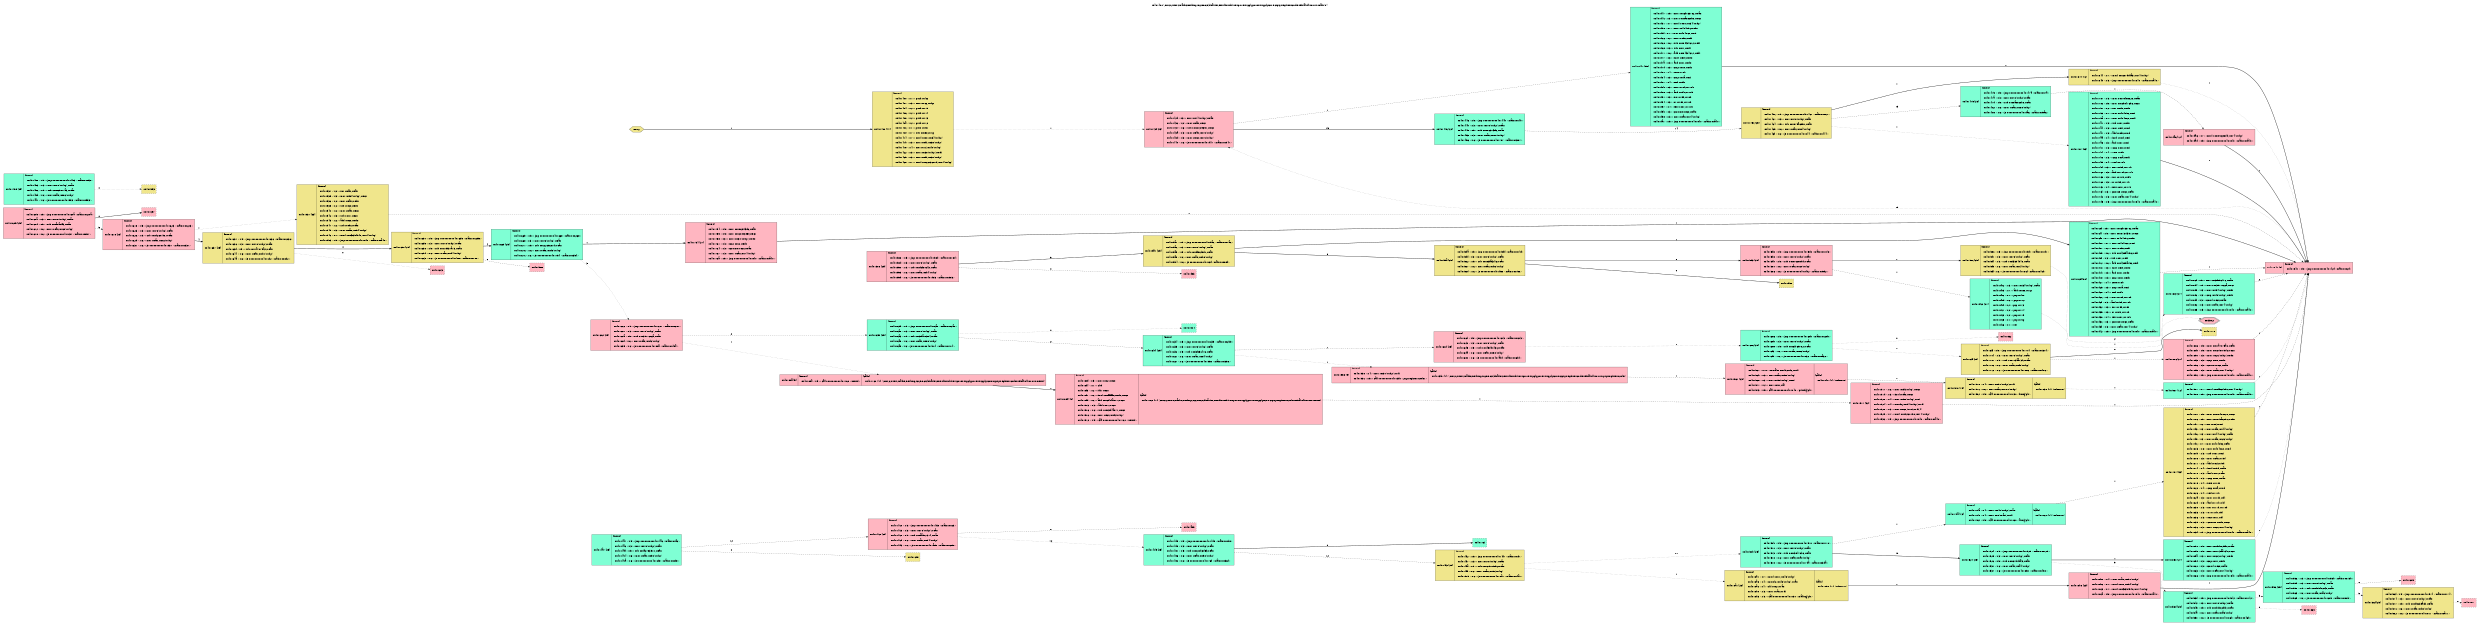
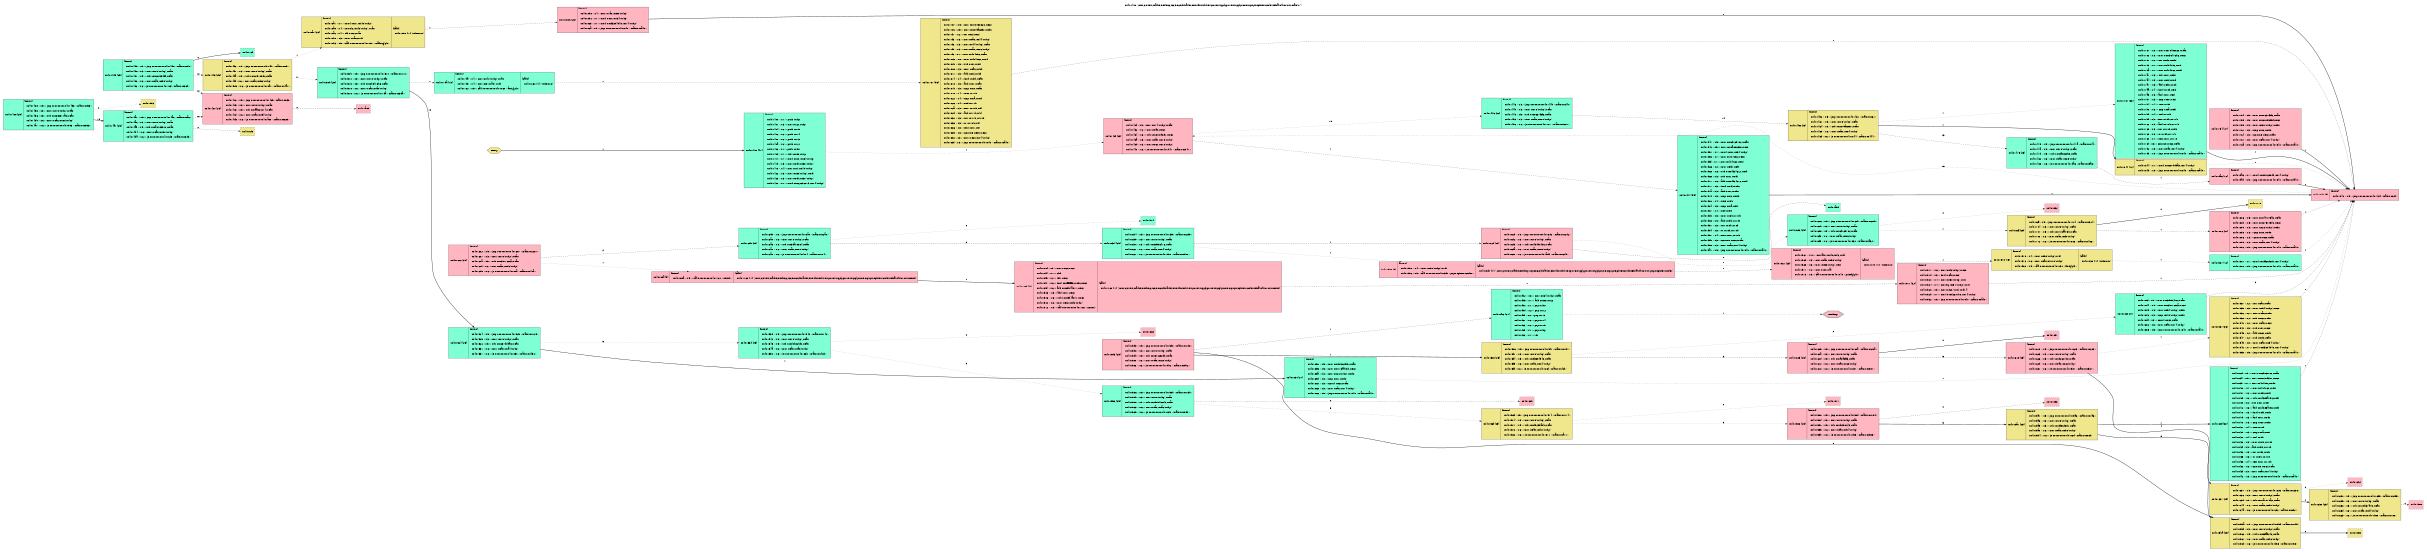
none -> (98, 120)
(913, 129) -> (785, 150)
(1333, 129) -> (1336, 125)
none -> (1833, 207)
(537, 245) -> none
(1632, 261) -> (1694, 445)
none -> (1679, 358)
none -> (1679, 424)
(1050, 542) -> (197, 92)
(1958, 586) -> (490, 26)
